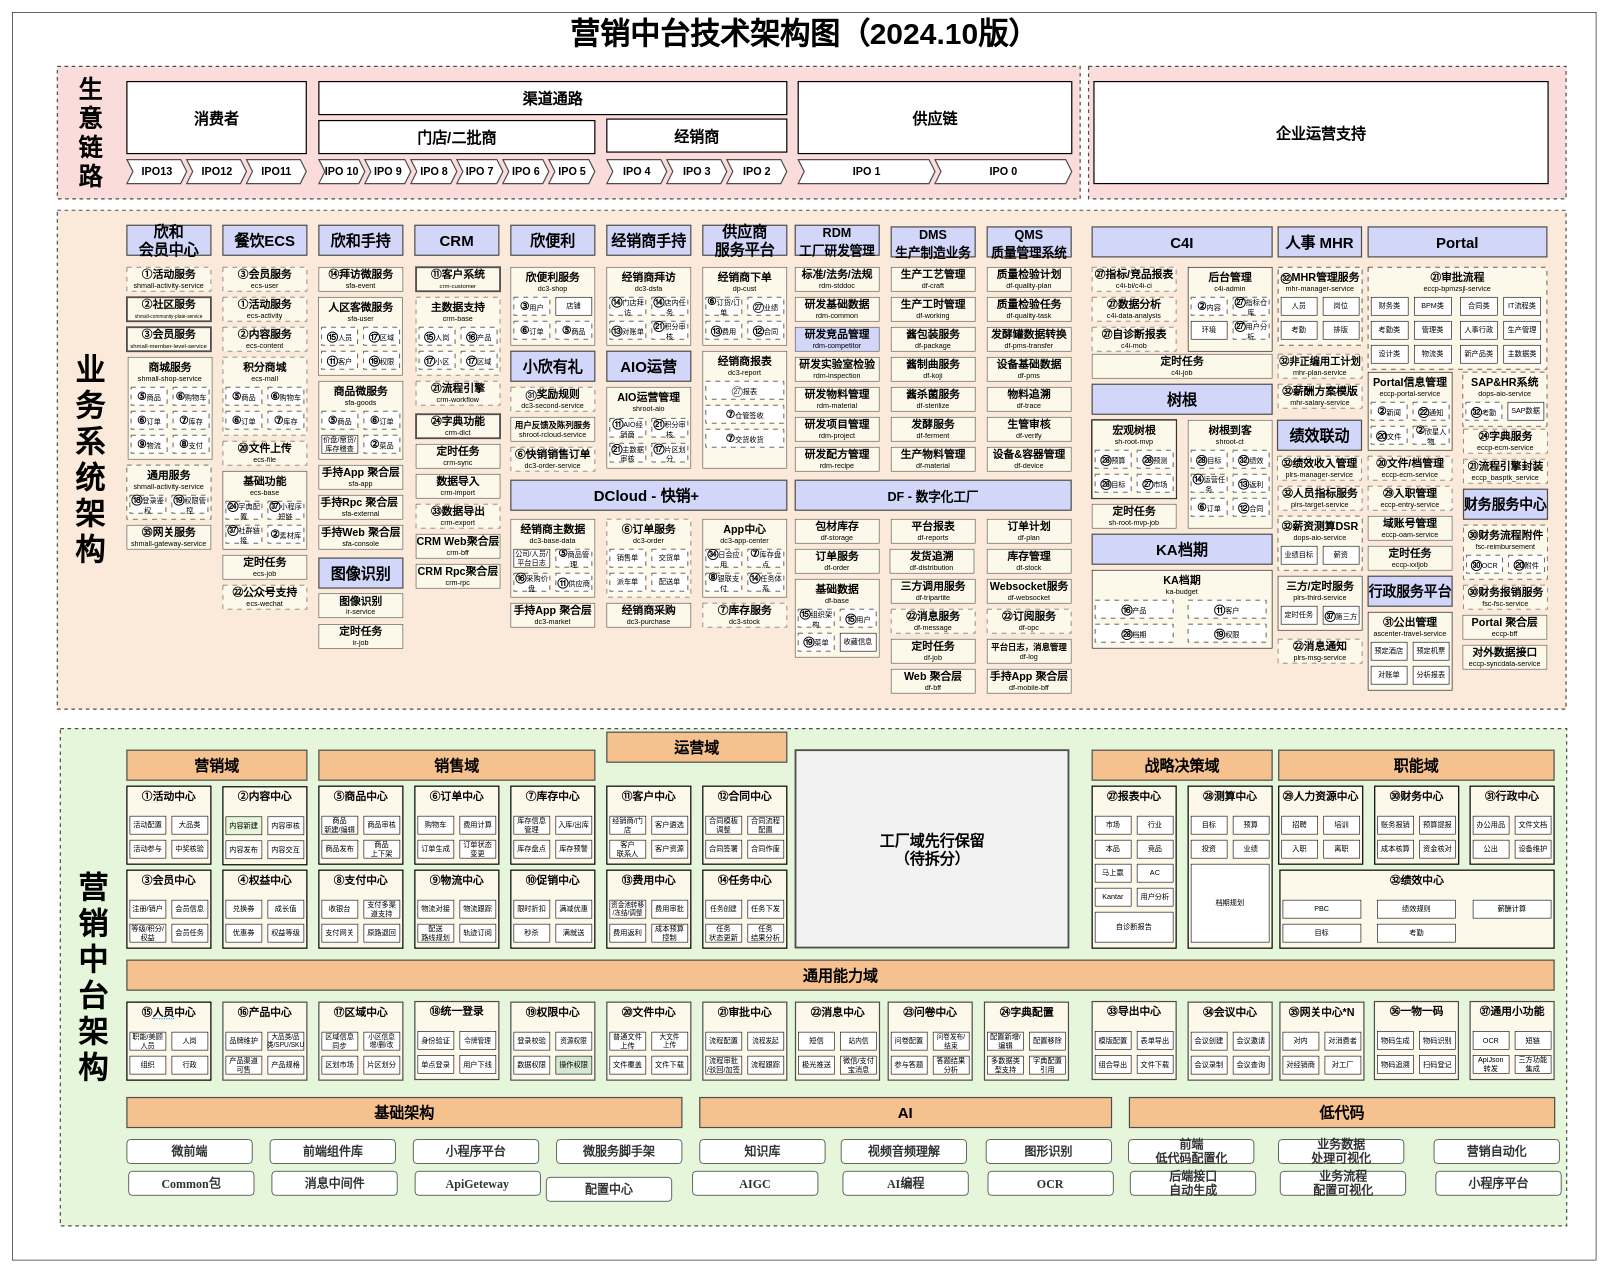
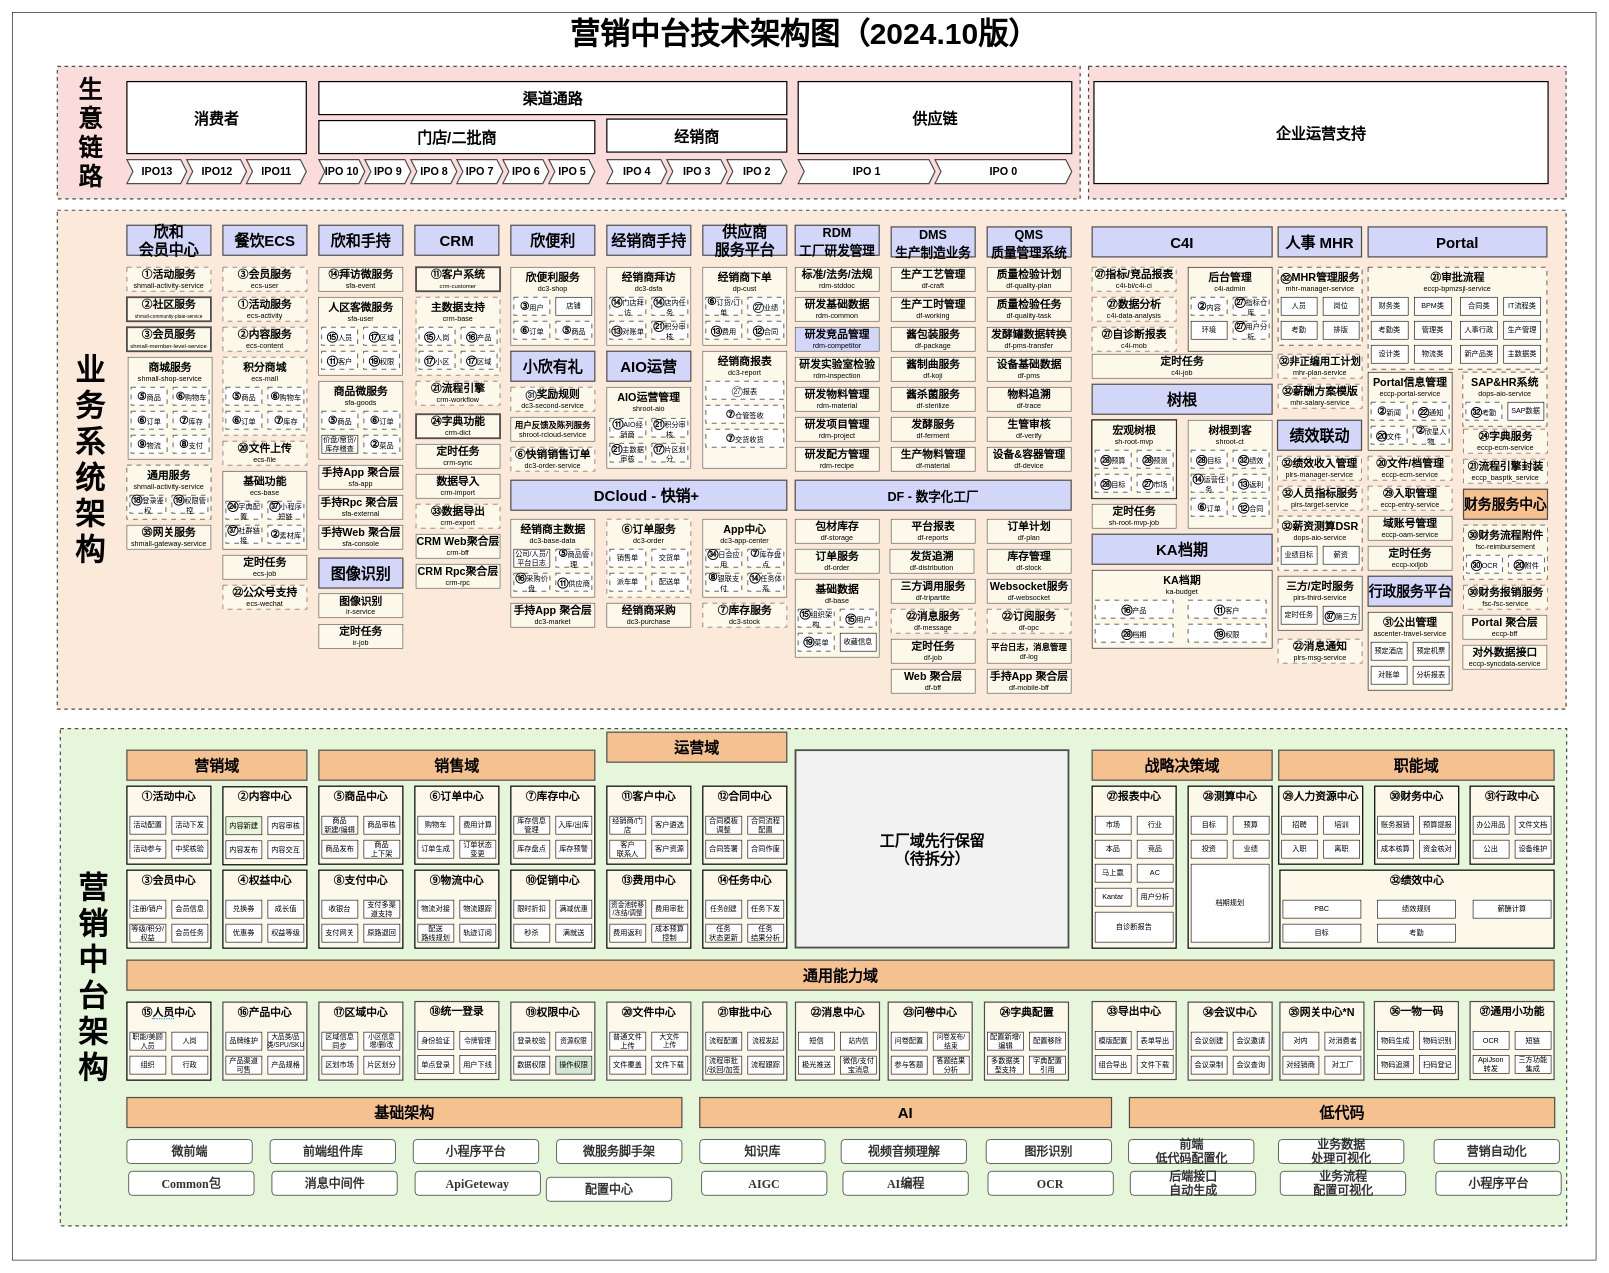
(1506, 504) -> (1506, 504)
(190, 825) -> (190, 825)
(755, 1184) -> (764, 1184)
